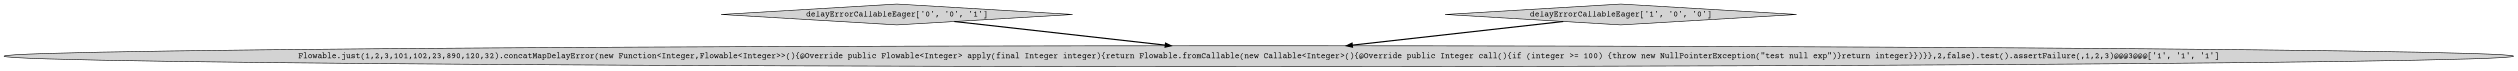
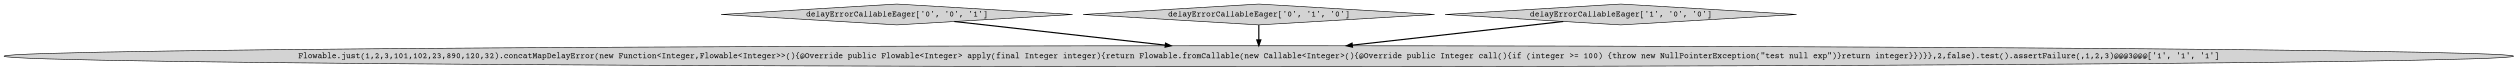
none -> (1259, 14)
